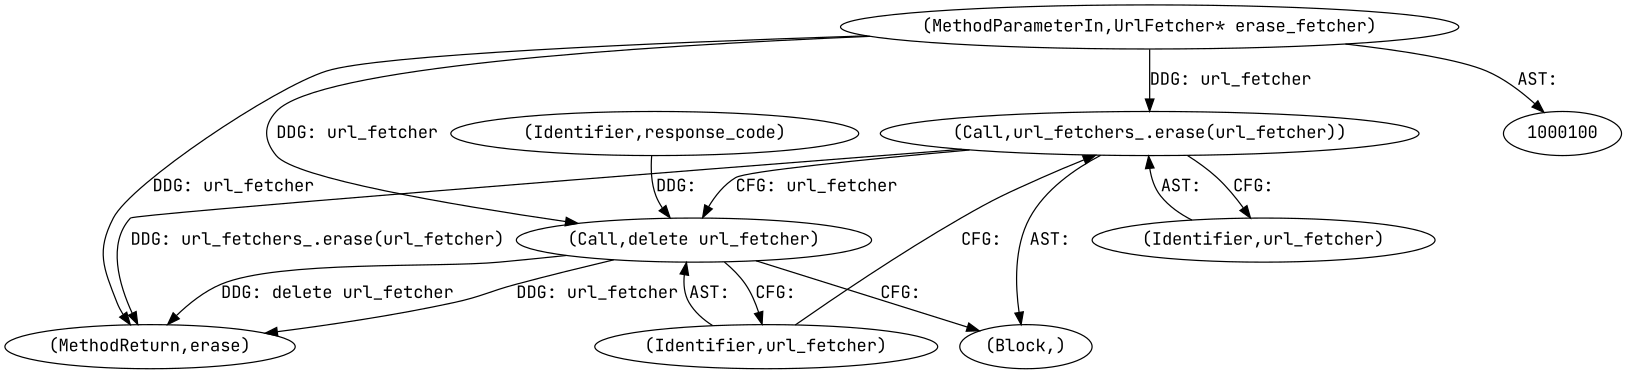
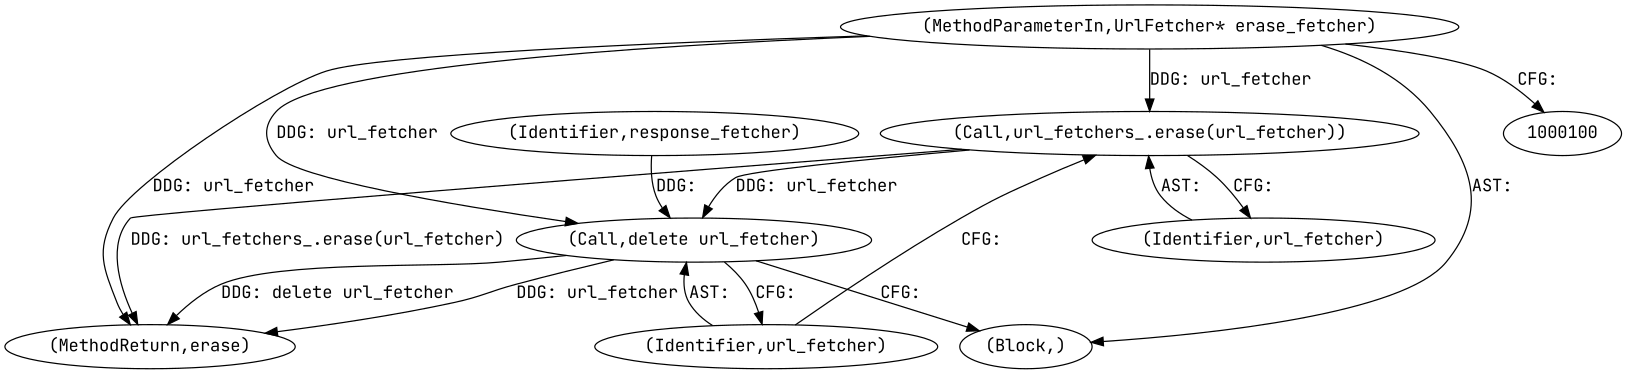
(1543, 80) -> (1543, 80)
(655, 134) -> (655, 134)
(817, 187) -> (817, 187)
(1030, 218) -> (1423, 281)
